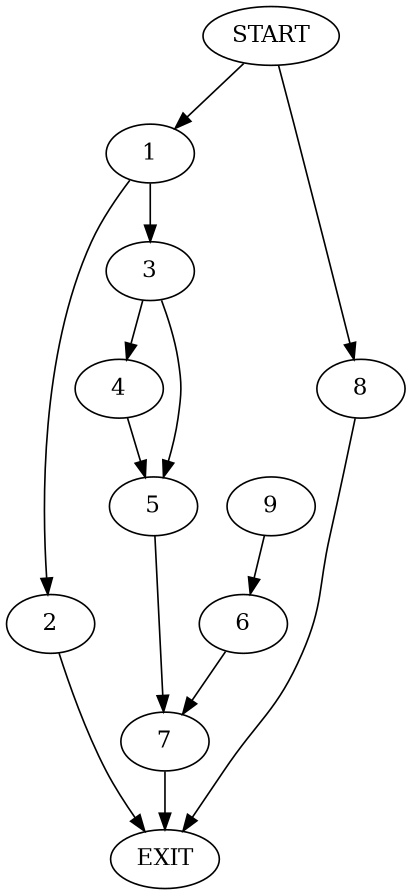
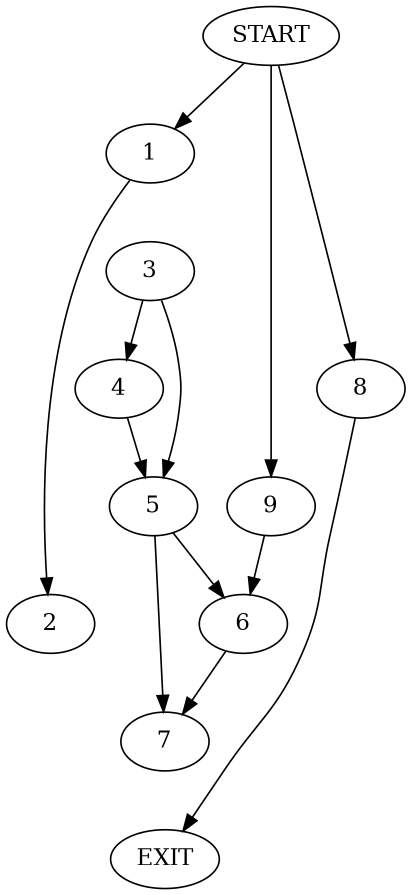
(150, 204) -> none
none -> (271, 262)
none -> (193, 559)
(91, 738) -> none
(165, 792) -> none
